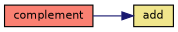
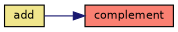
(107, 16) -> (59, 16)
